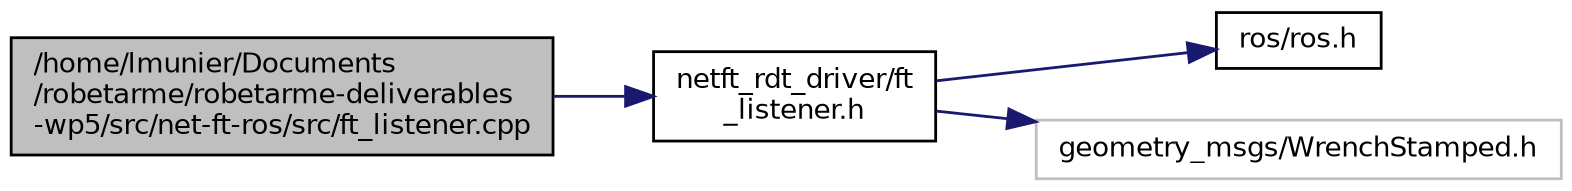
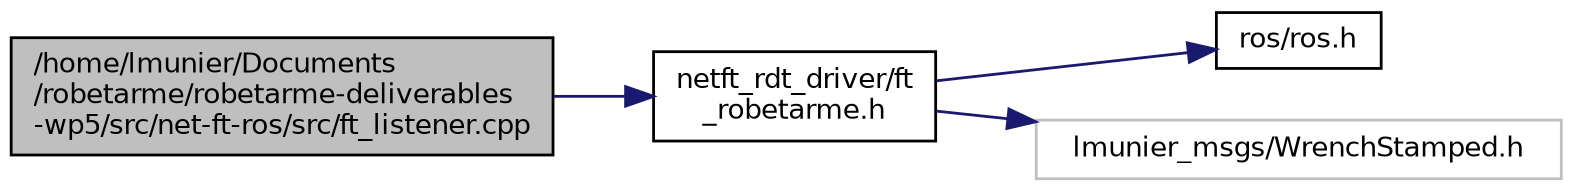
(795, 96) -> (795, 96)
(1299, 149) -> (1299, 149)
